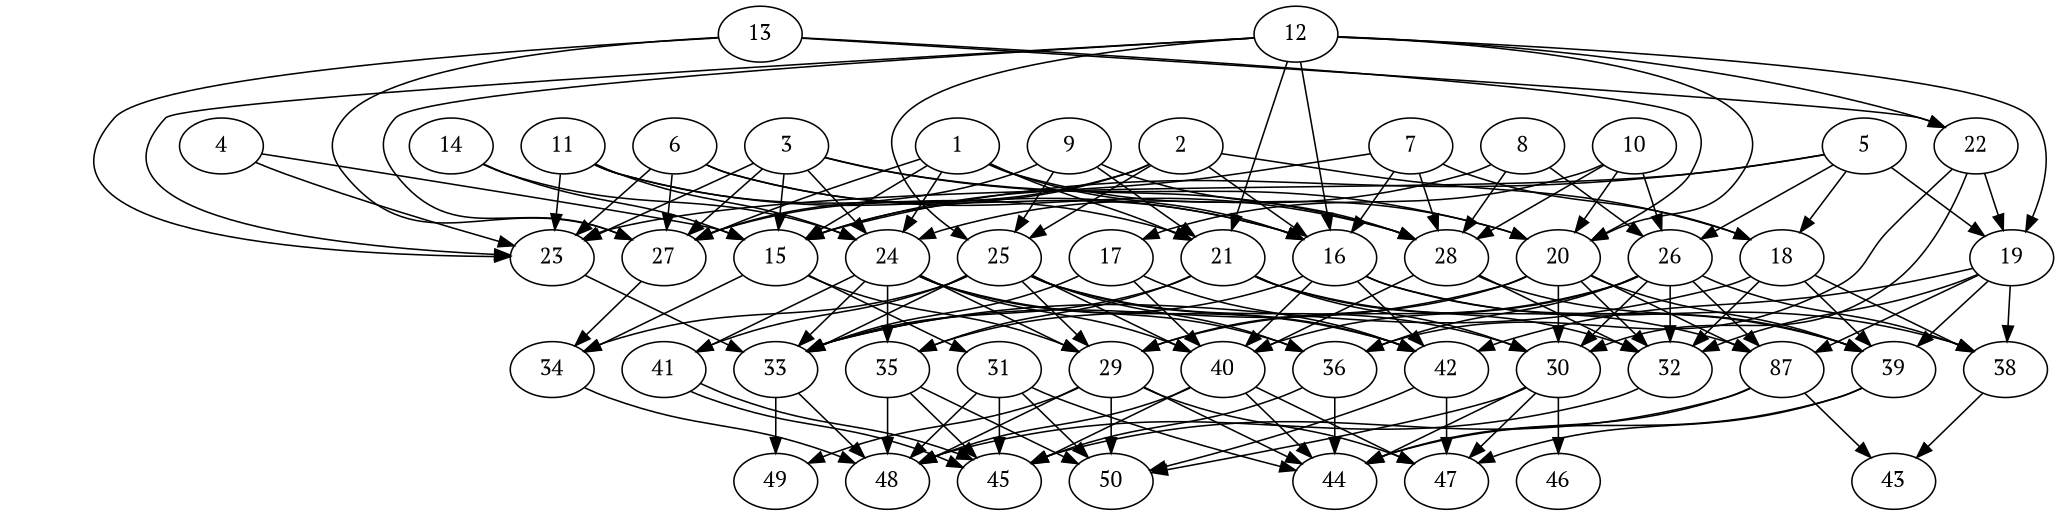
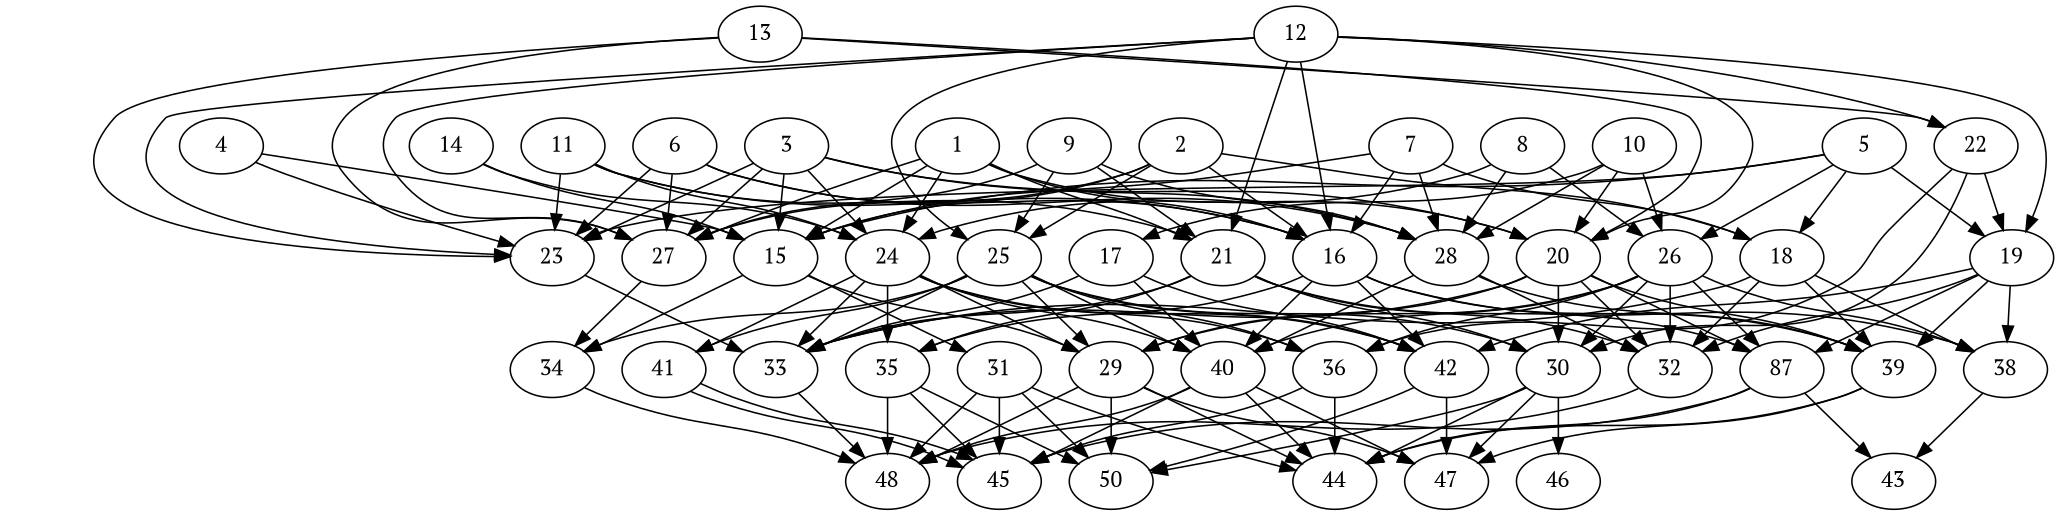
(776, 481) -> none
